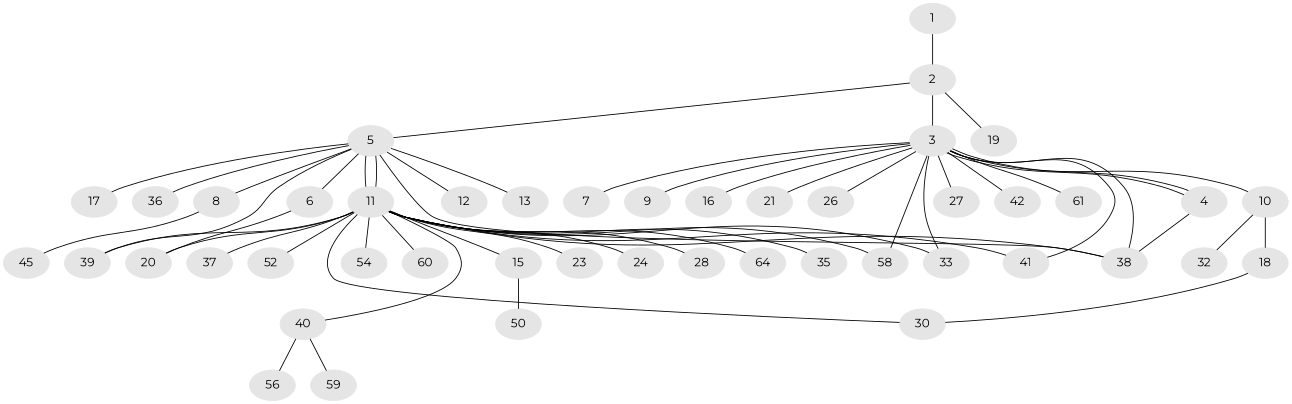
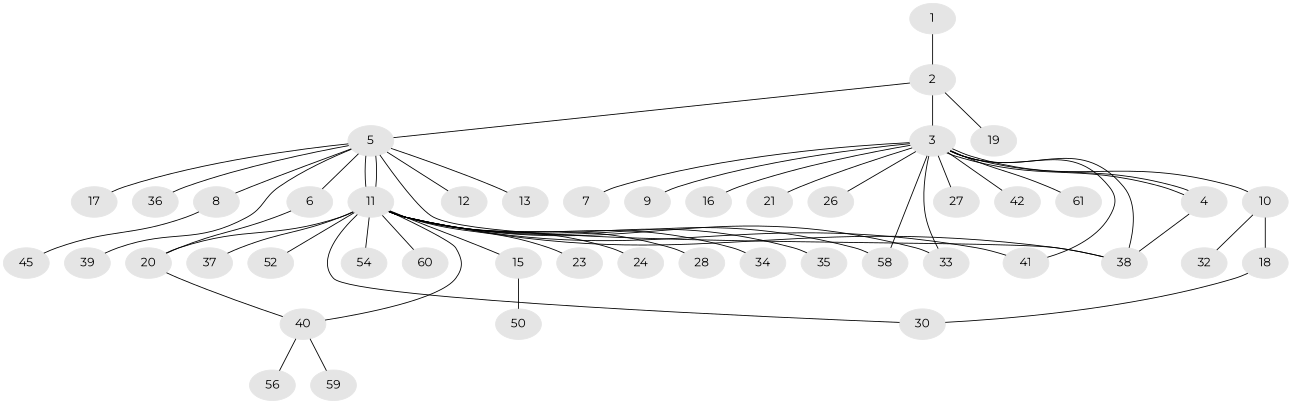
(229, 233) -> none
(763, 263) -> (763, 263)
none -> (224, 296)
